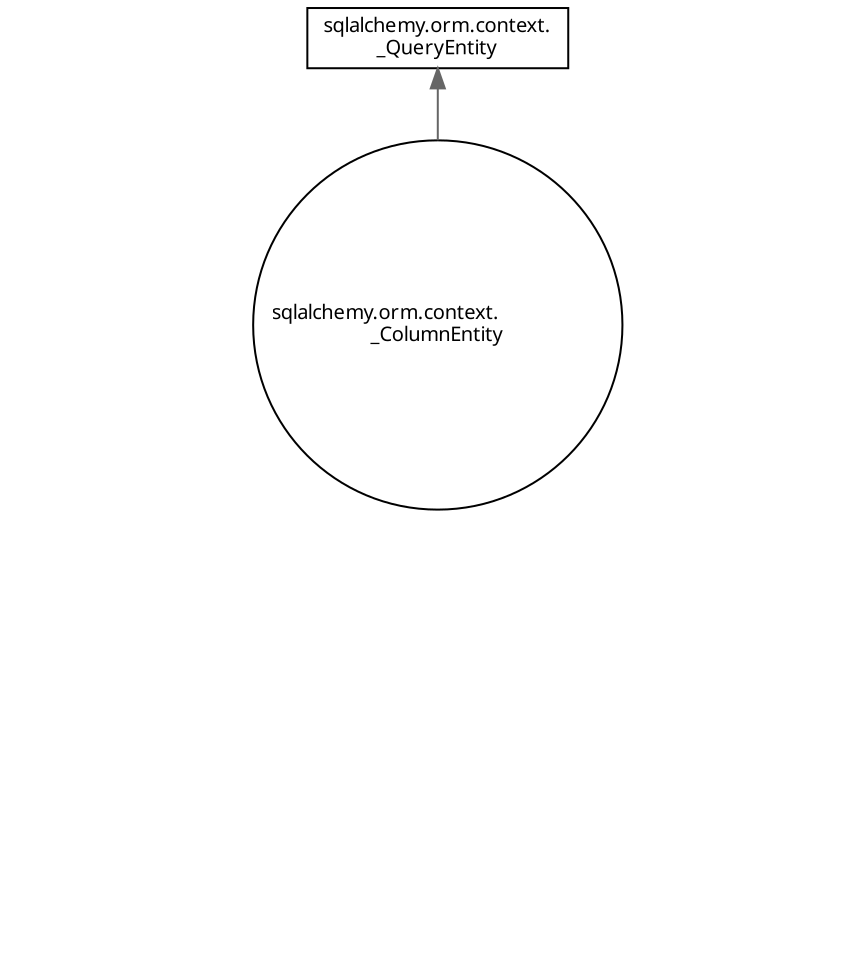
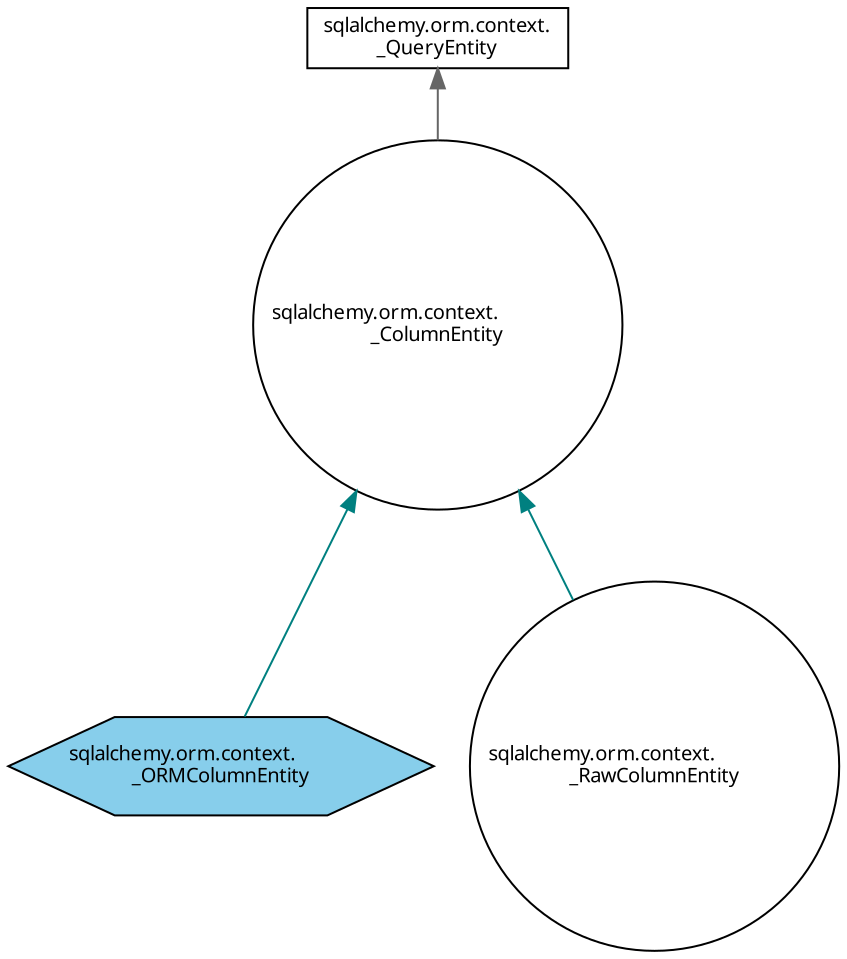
none -> (221, 766)
none -> (655, 766)
